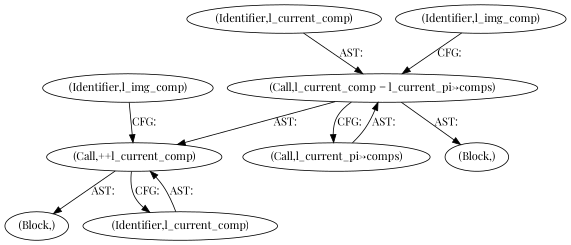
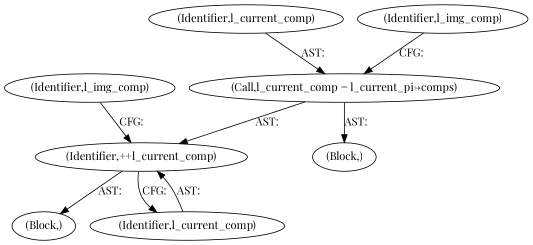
(134, 157) -> (141, 157)
(336, 157) -> none
